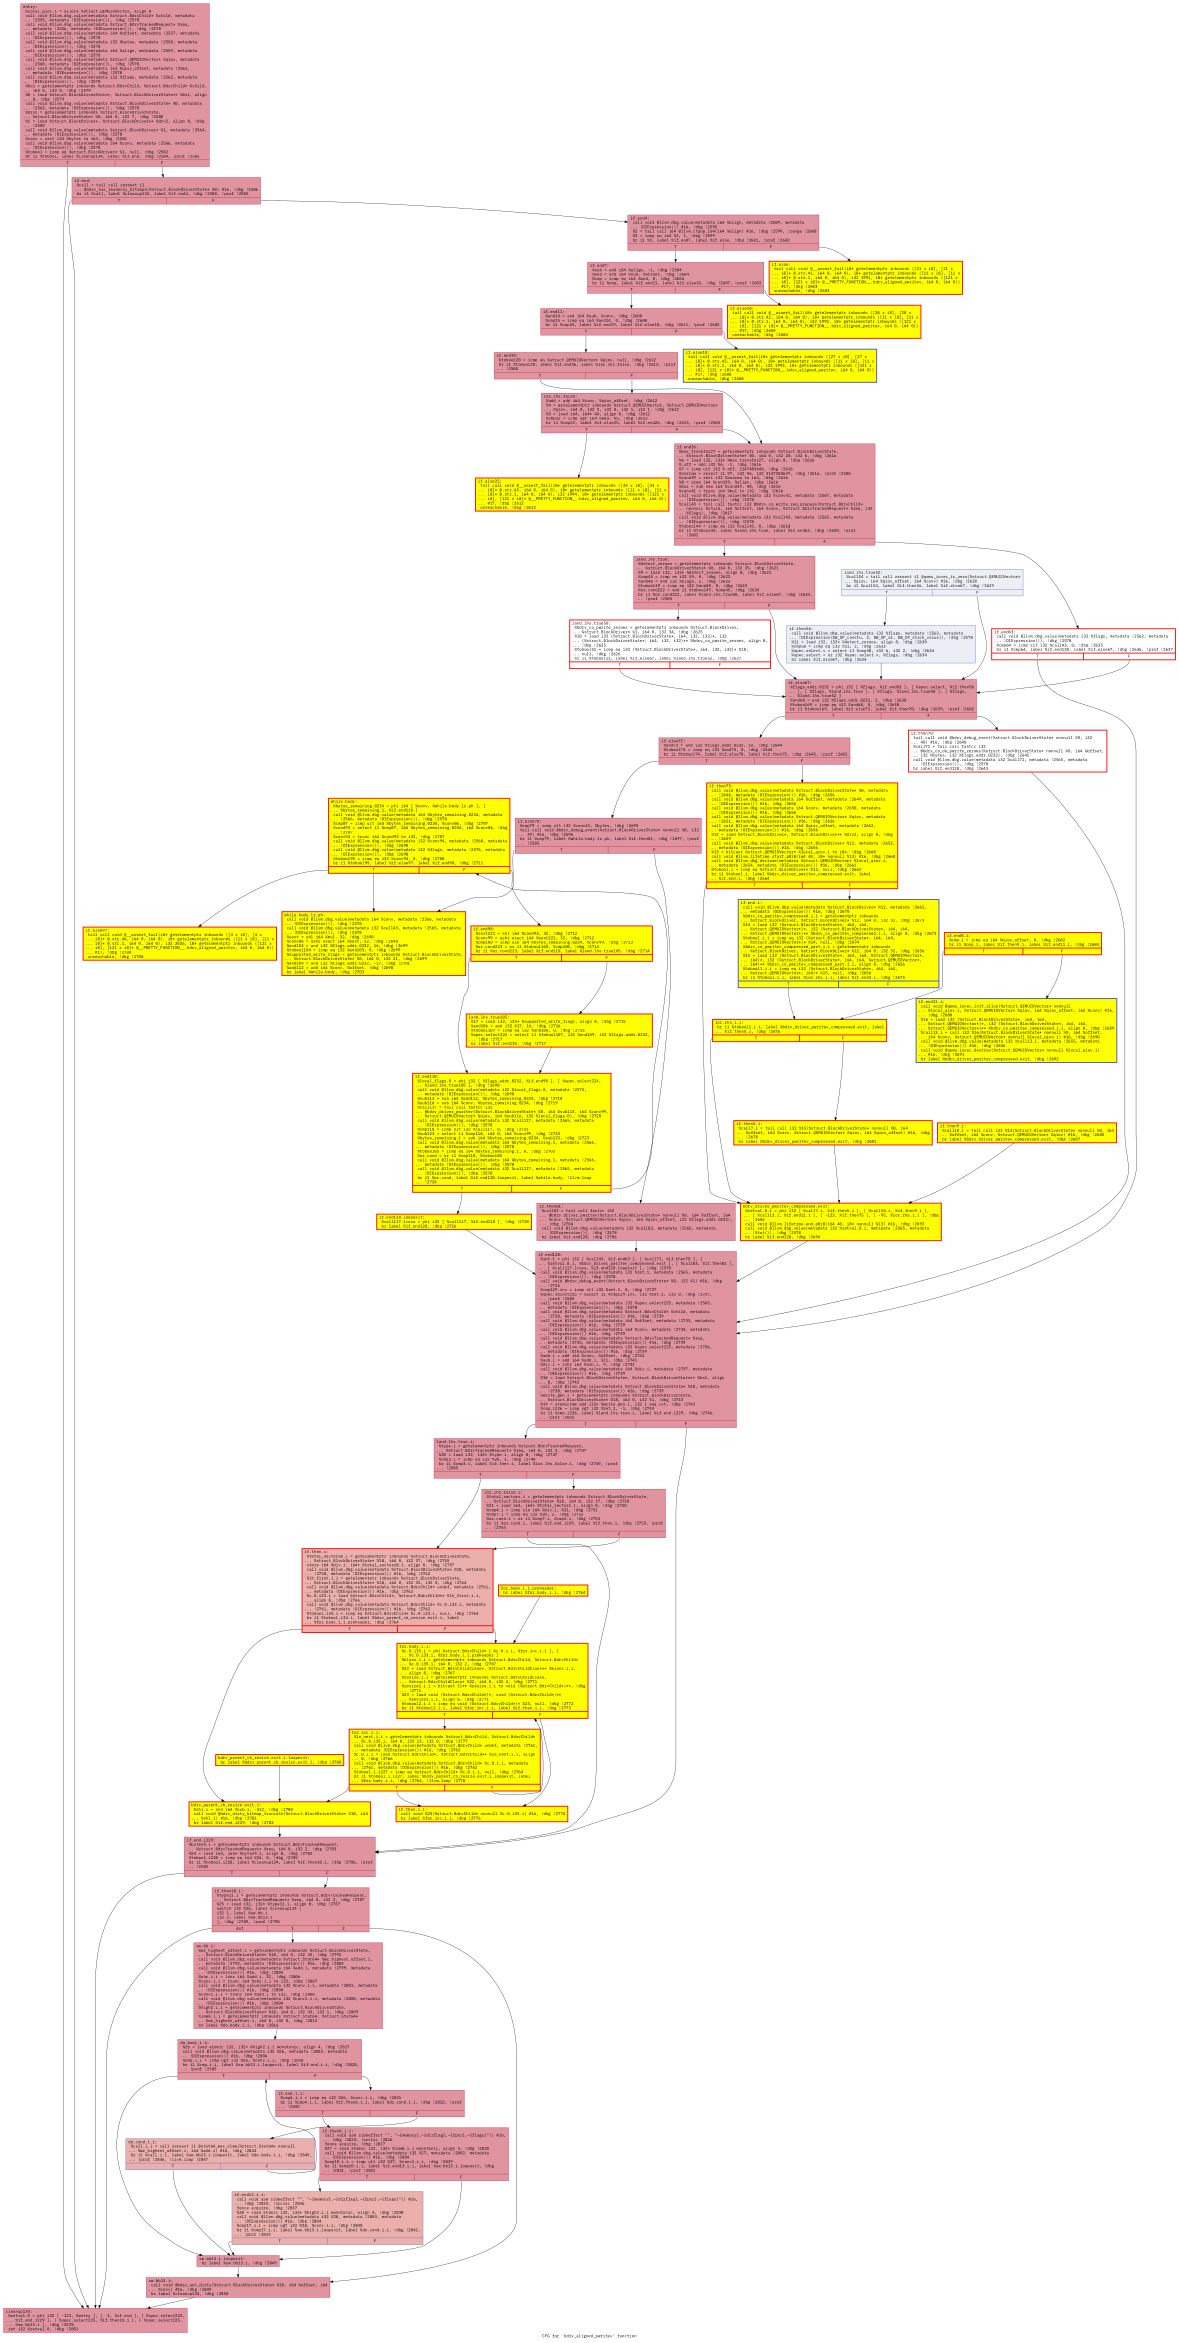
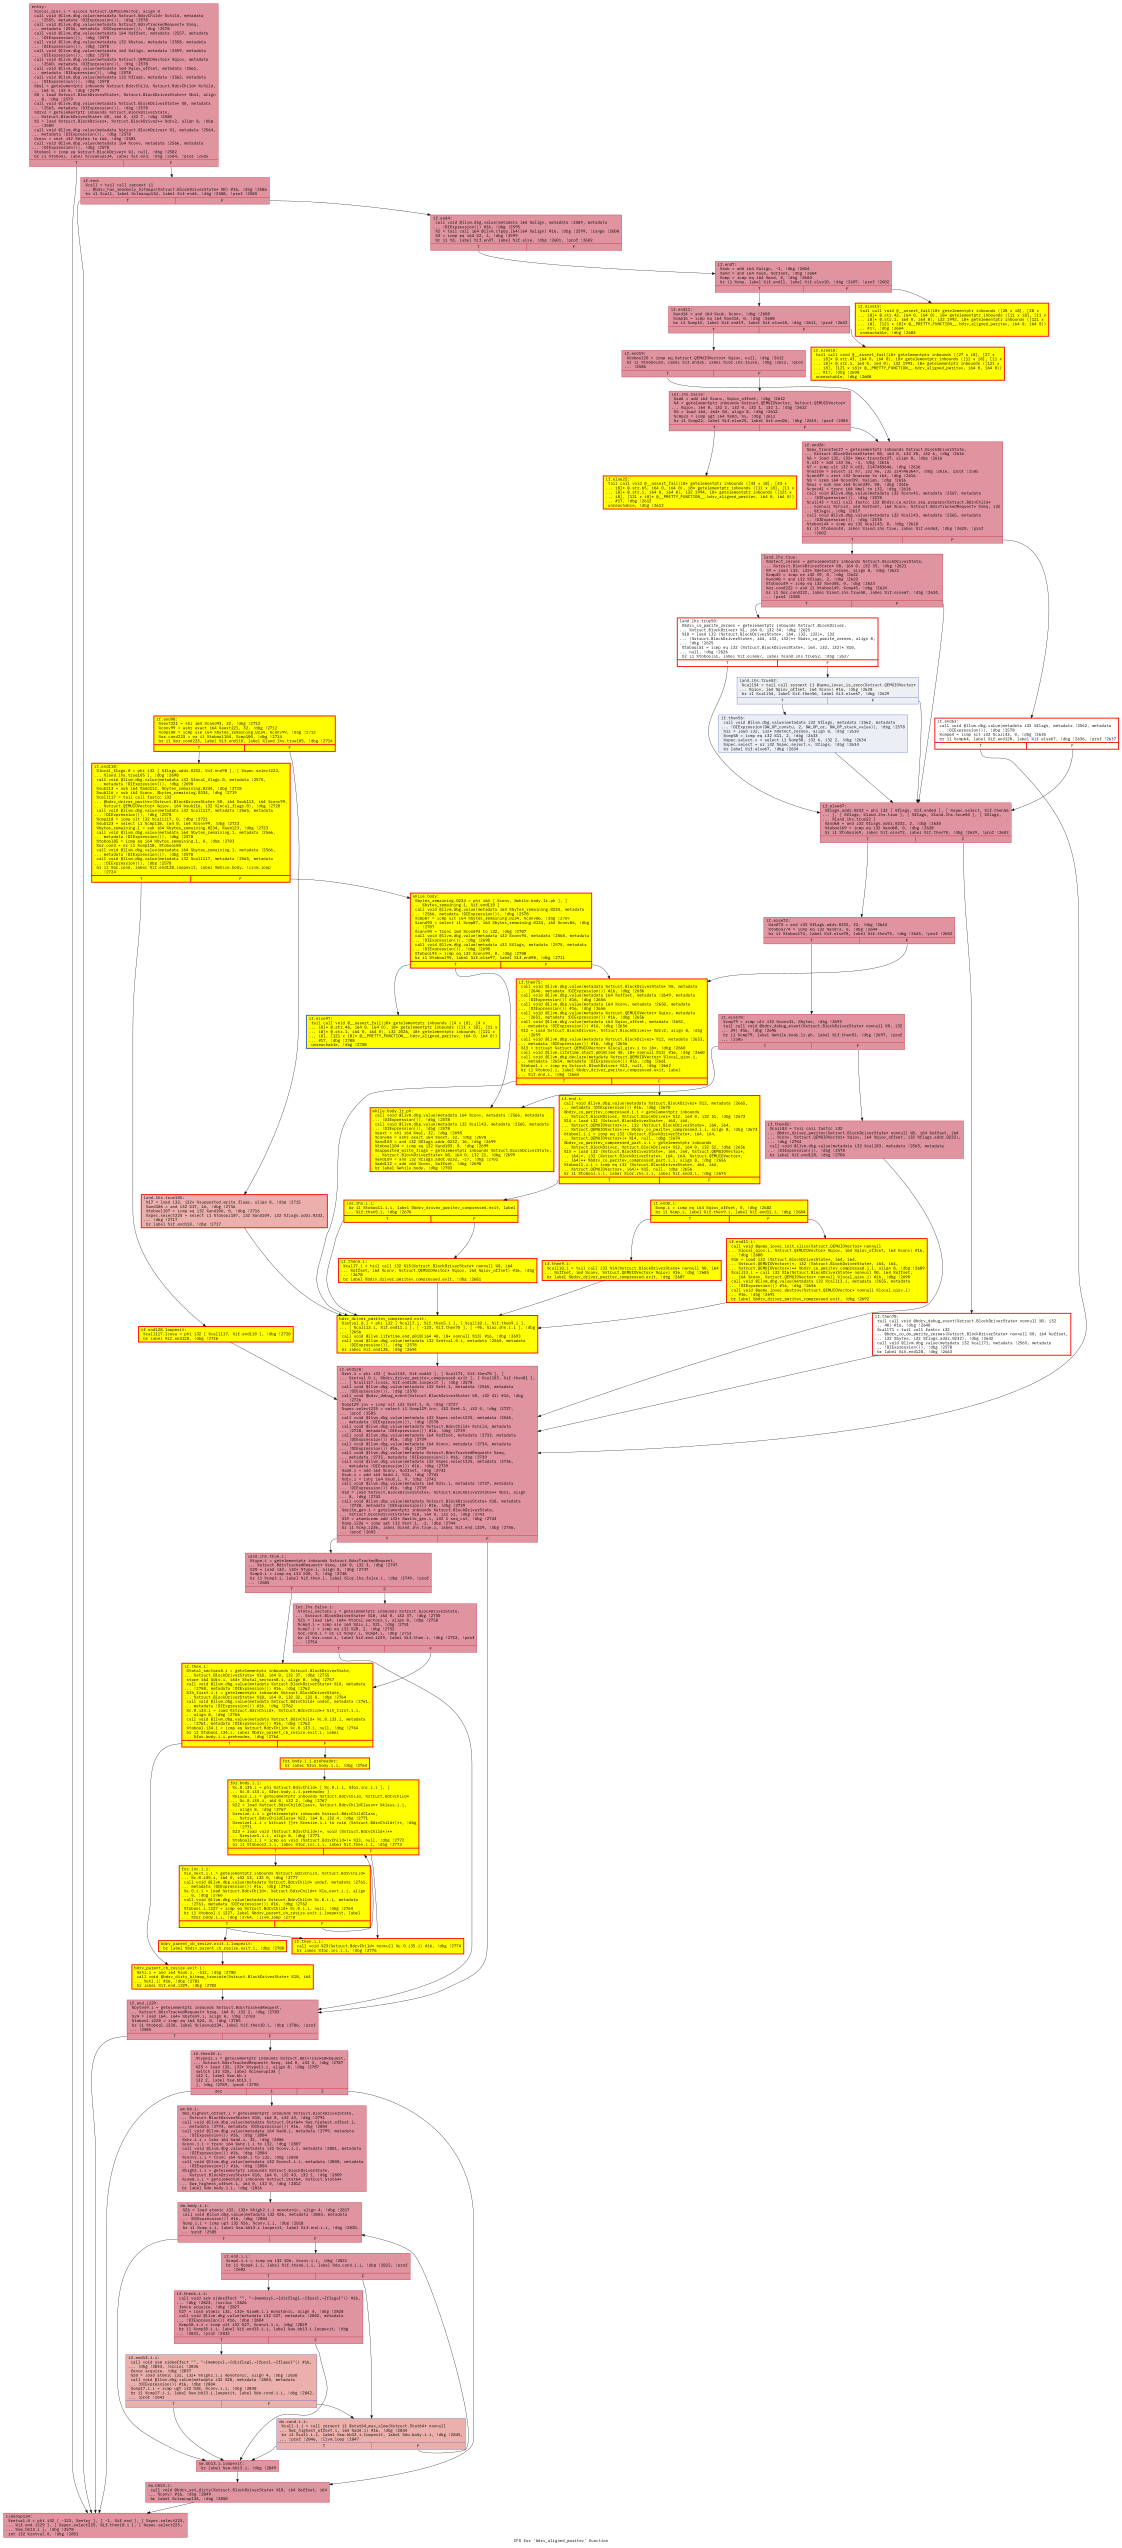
(866, 278) -> none
(780, 366) -> (908, 364)
none -> (828, 671)
(518, 899) -> (602, 968)
(180, 944) -> (403, 1032)
(839, 944) -> (660, 1140)
(911, 999) -> (634, 1234)
(559, 1031) -> (234, 1211)
(1016, 1031) -> (827, 1271)
(546, 1059) -> (285, 1278)
(772, 1233) -> (378, 1345)
none -> (634, 1318)
(398, 1591) -> (277, 1705)
(495, 1634) -> (325, 1751)
(340, 1795) -> (227, 1933)
none -> (335, 2408)
